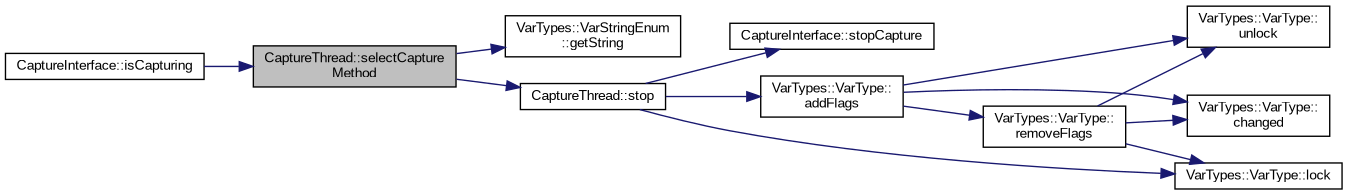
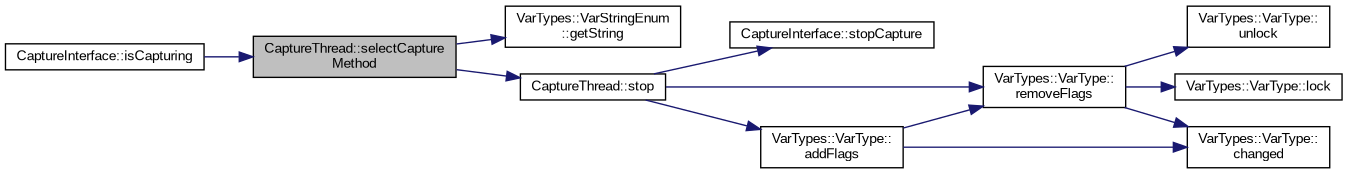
(1038, 63) -> none
(899, 155) -> (818, 87)
